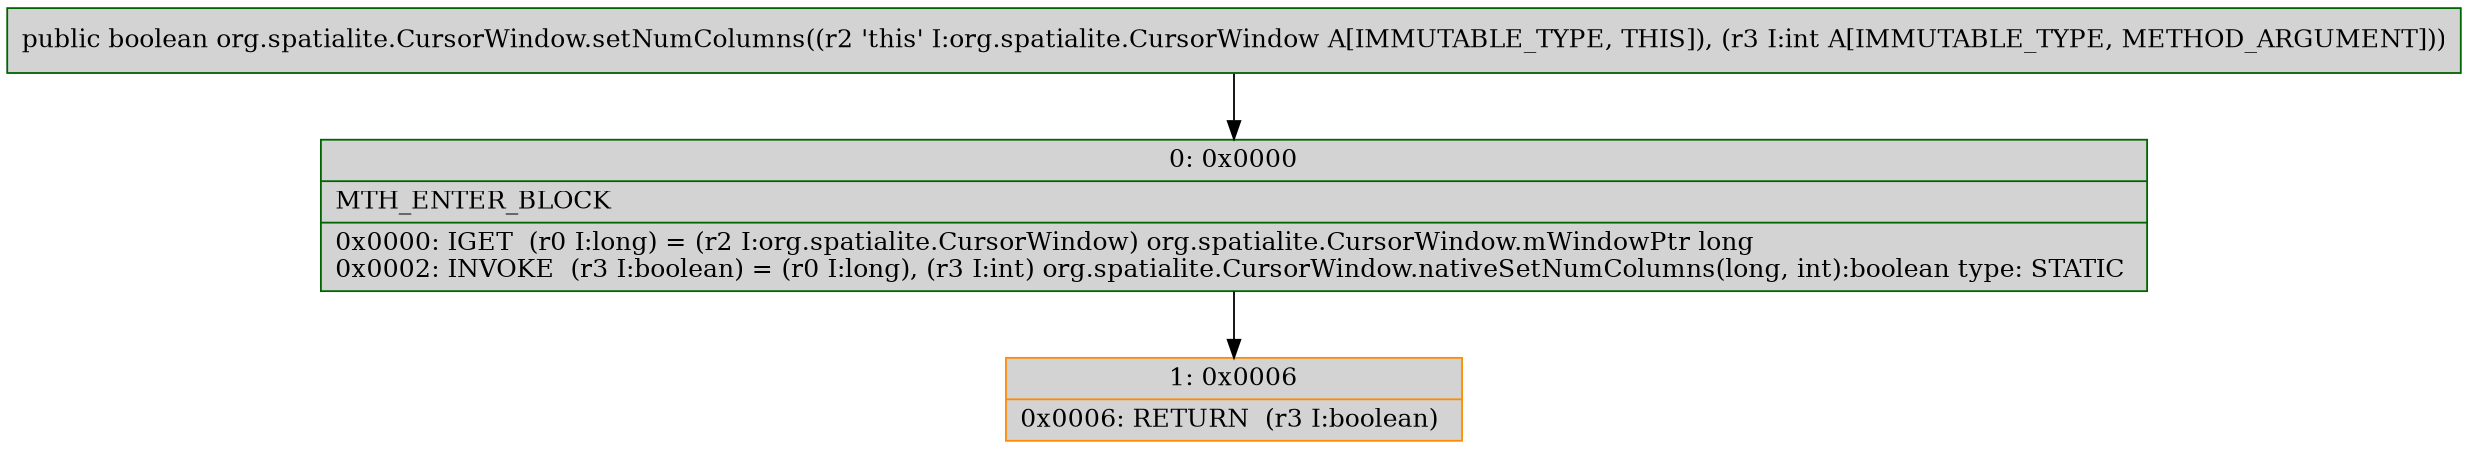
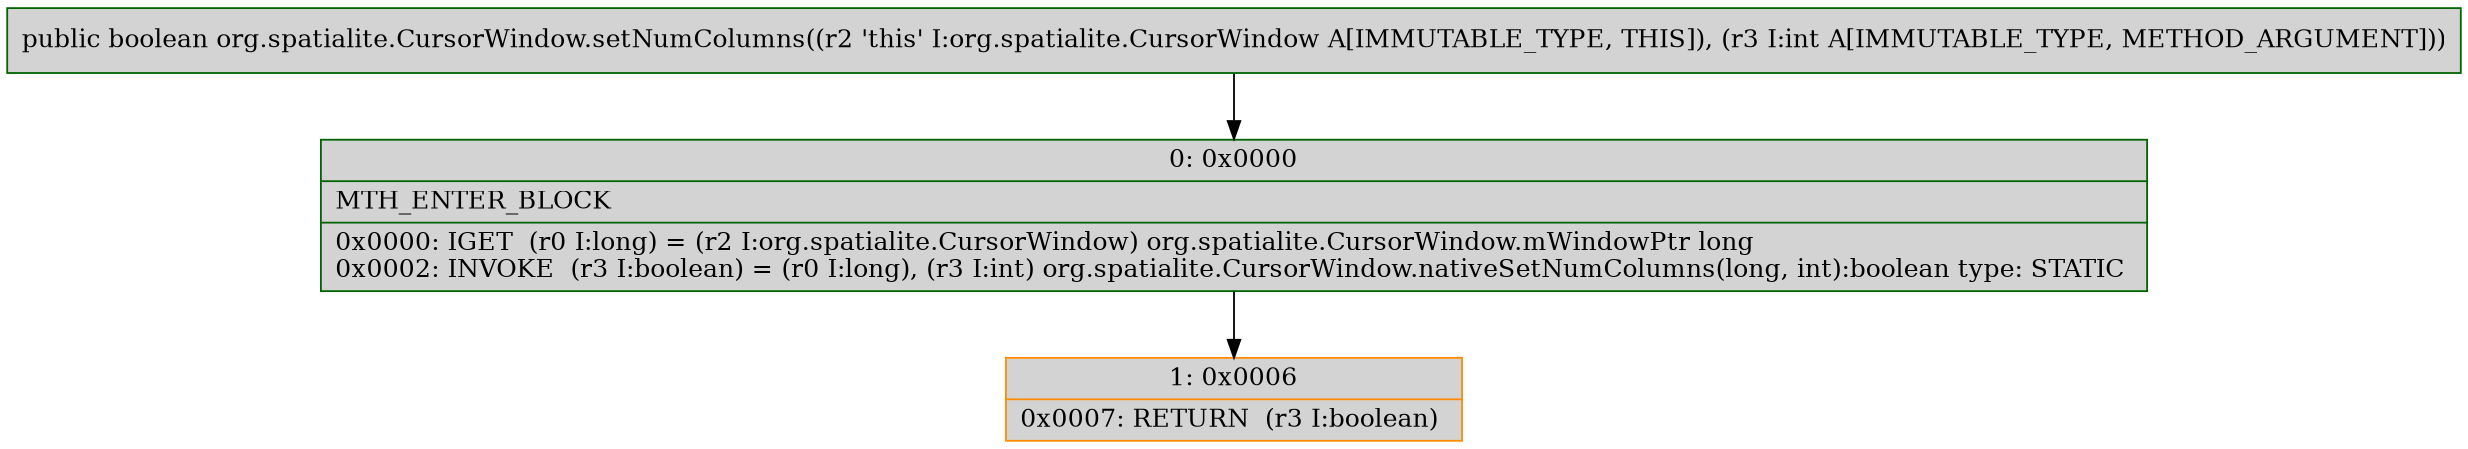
(1234, 419) -> (1234, 419)
